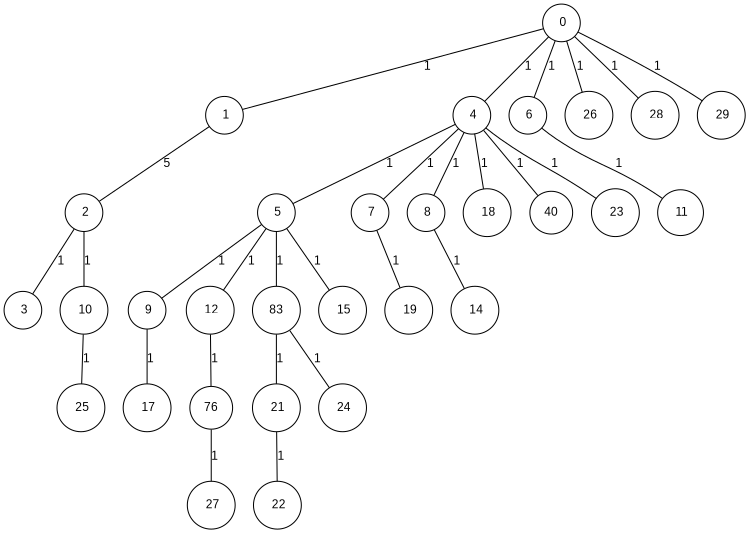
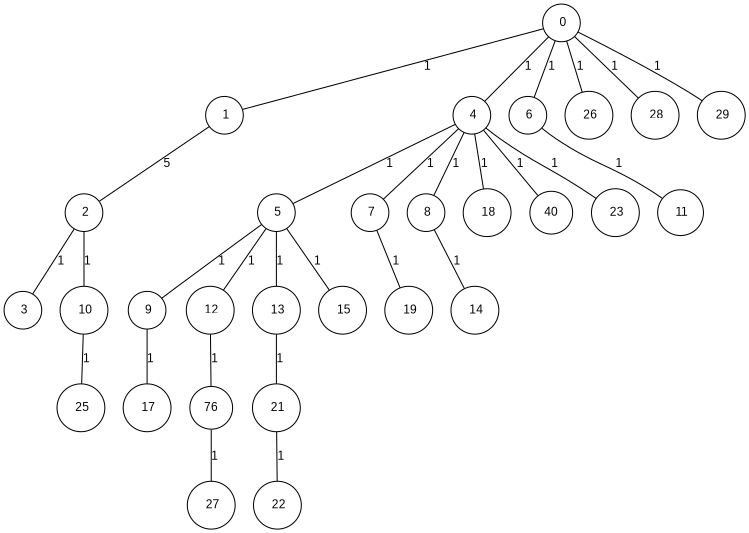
(276, 310) -> (276, 310)
(343, 408) -> none
